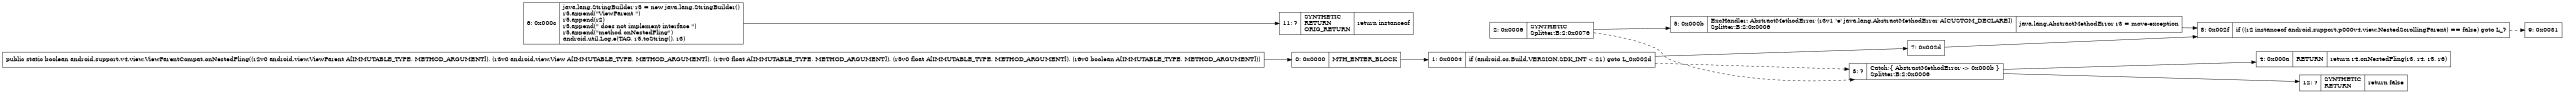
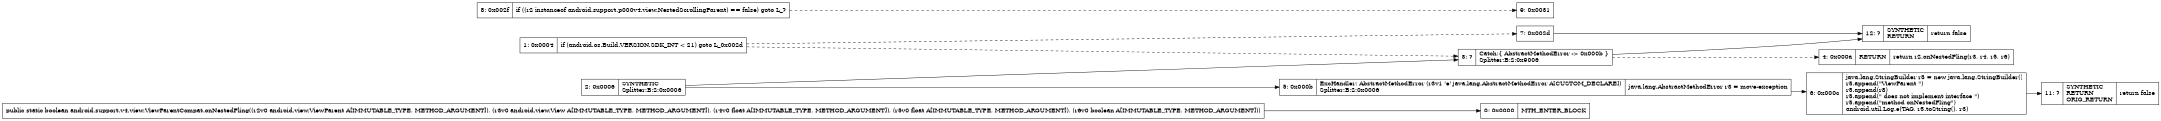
(584, 20) -> (1867, 90)
(1384, 23) -> (2138, 93)
(2188, 28) -> (1796, 92)
(1560, 33) -> (652, 90)
(2069, 42) -> (1706, 34)
(1779, 52) -> (1130, 39)
(2389, 59) -> (1952, 57)
(1412, 60) -> none
(2127, 66) -> (1713, 57)
(1718, 73) -> (1070, 73)
(1900, 75) -> (1509, 60)
